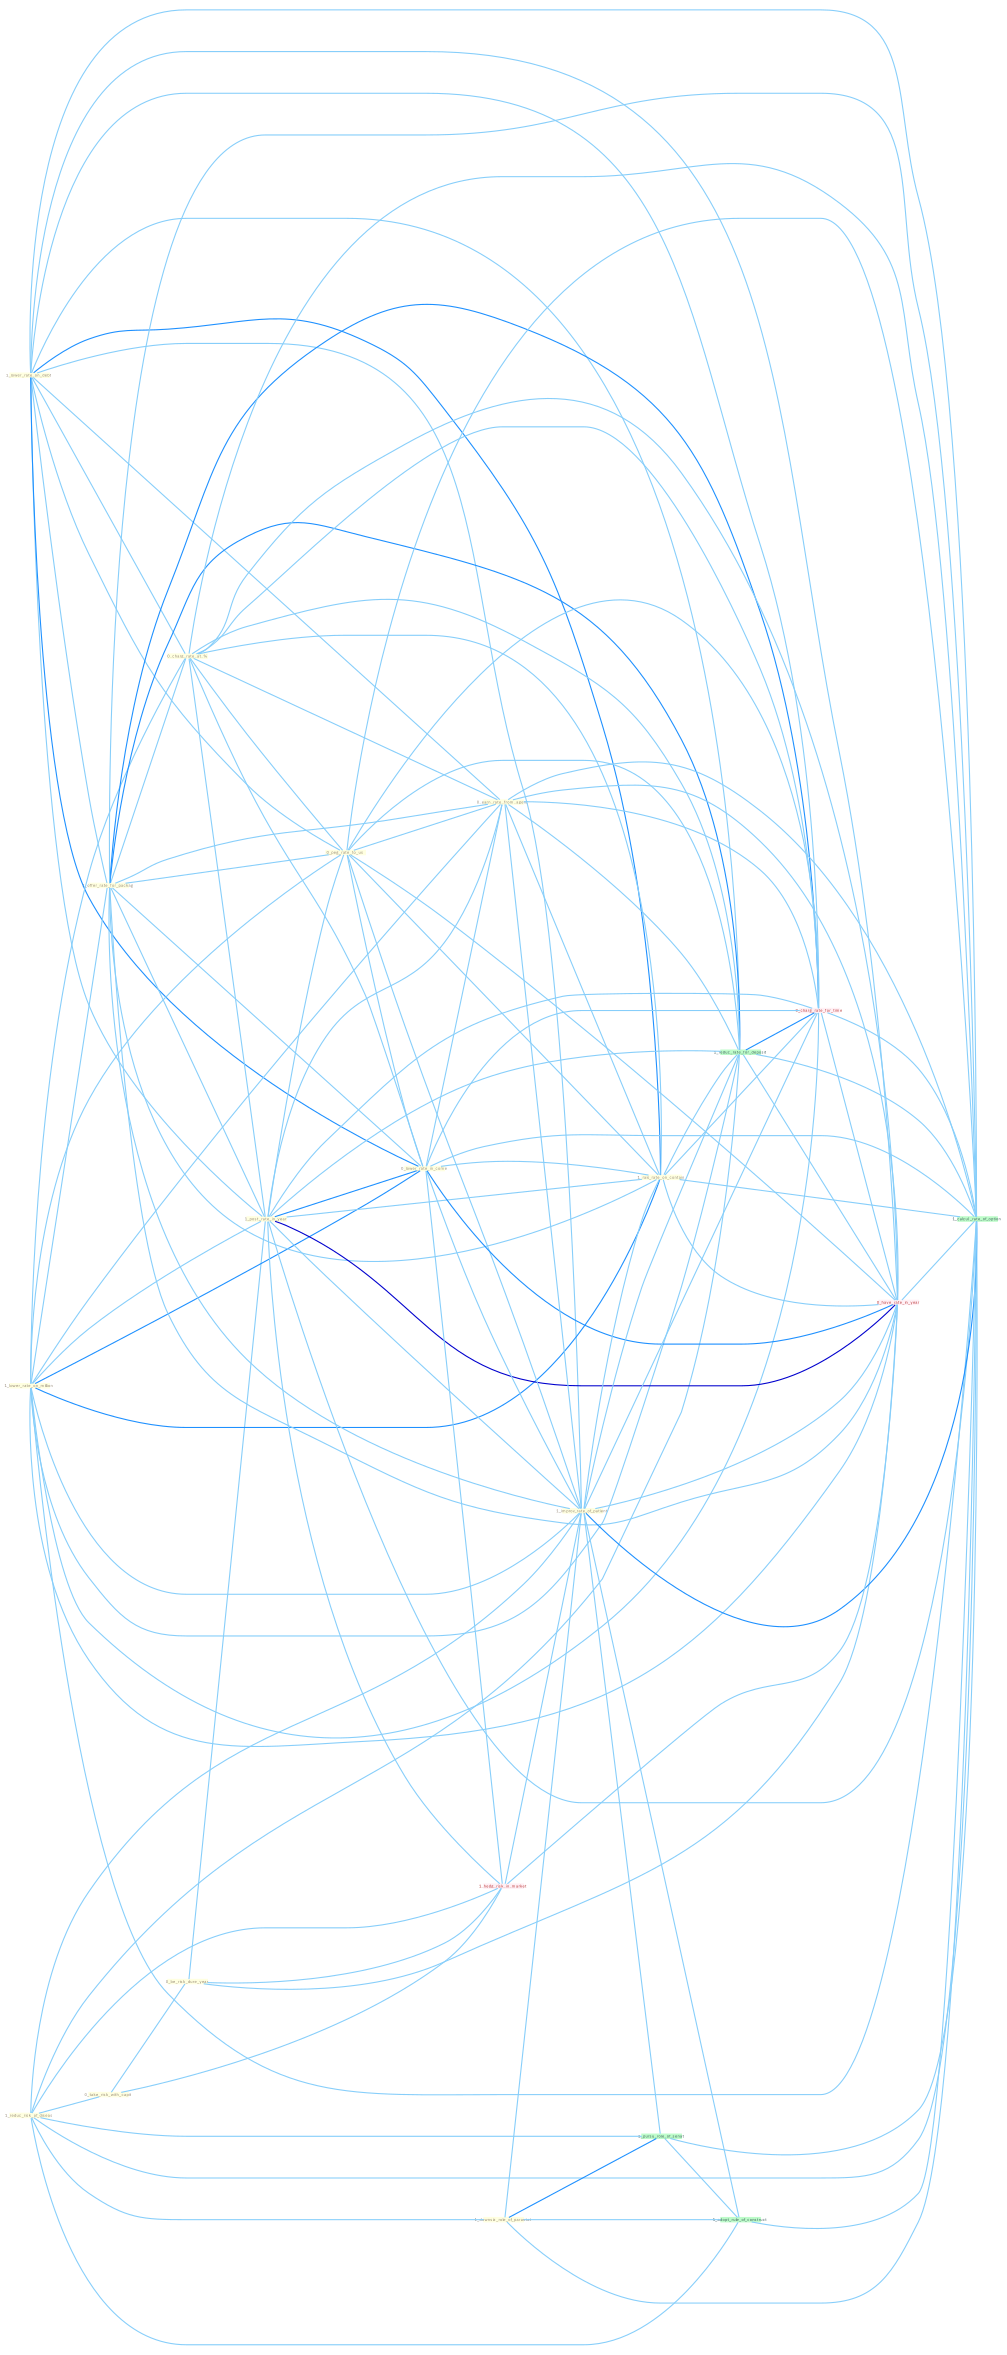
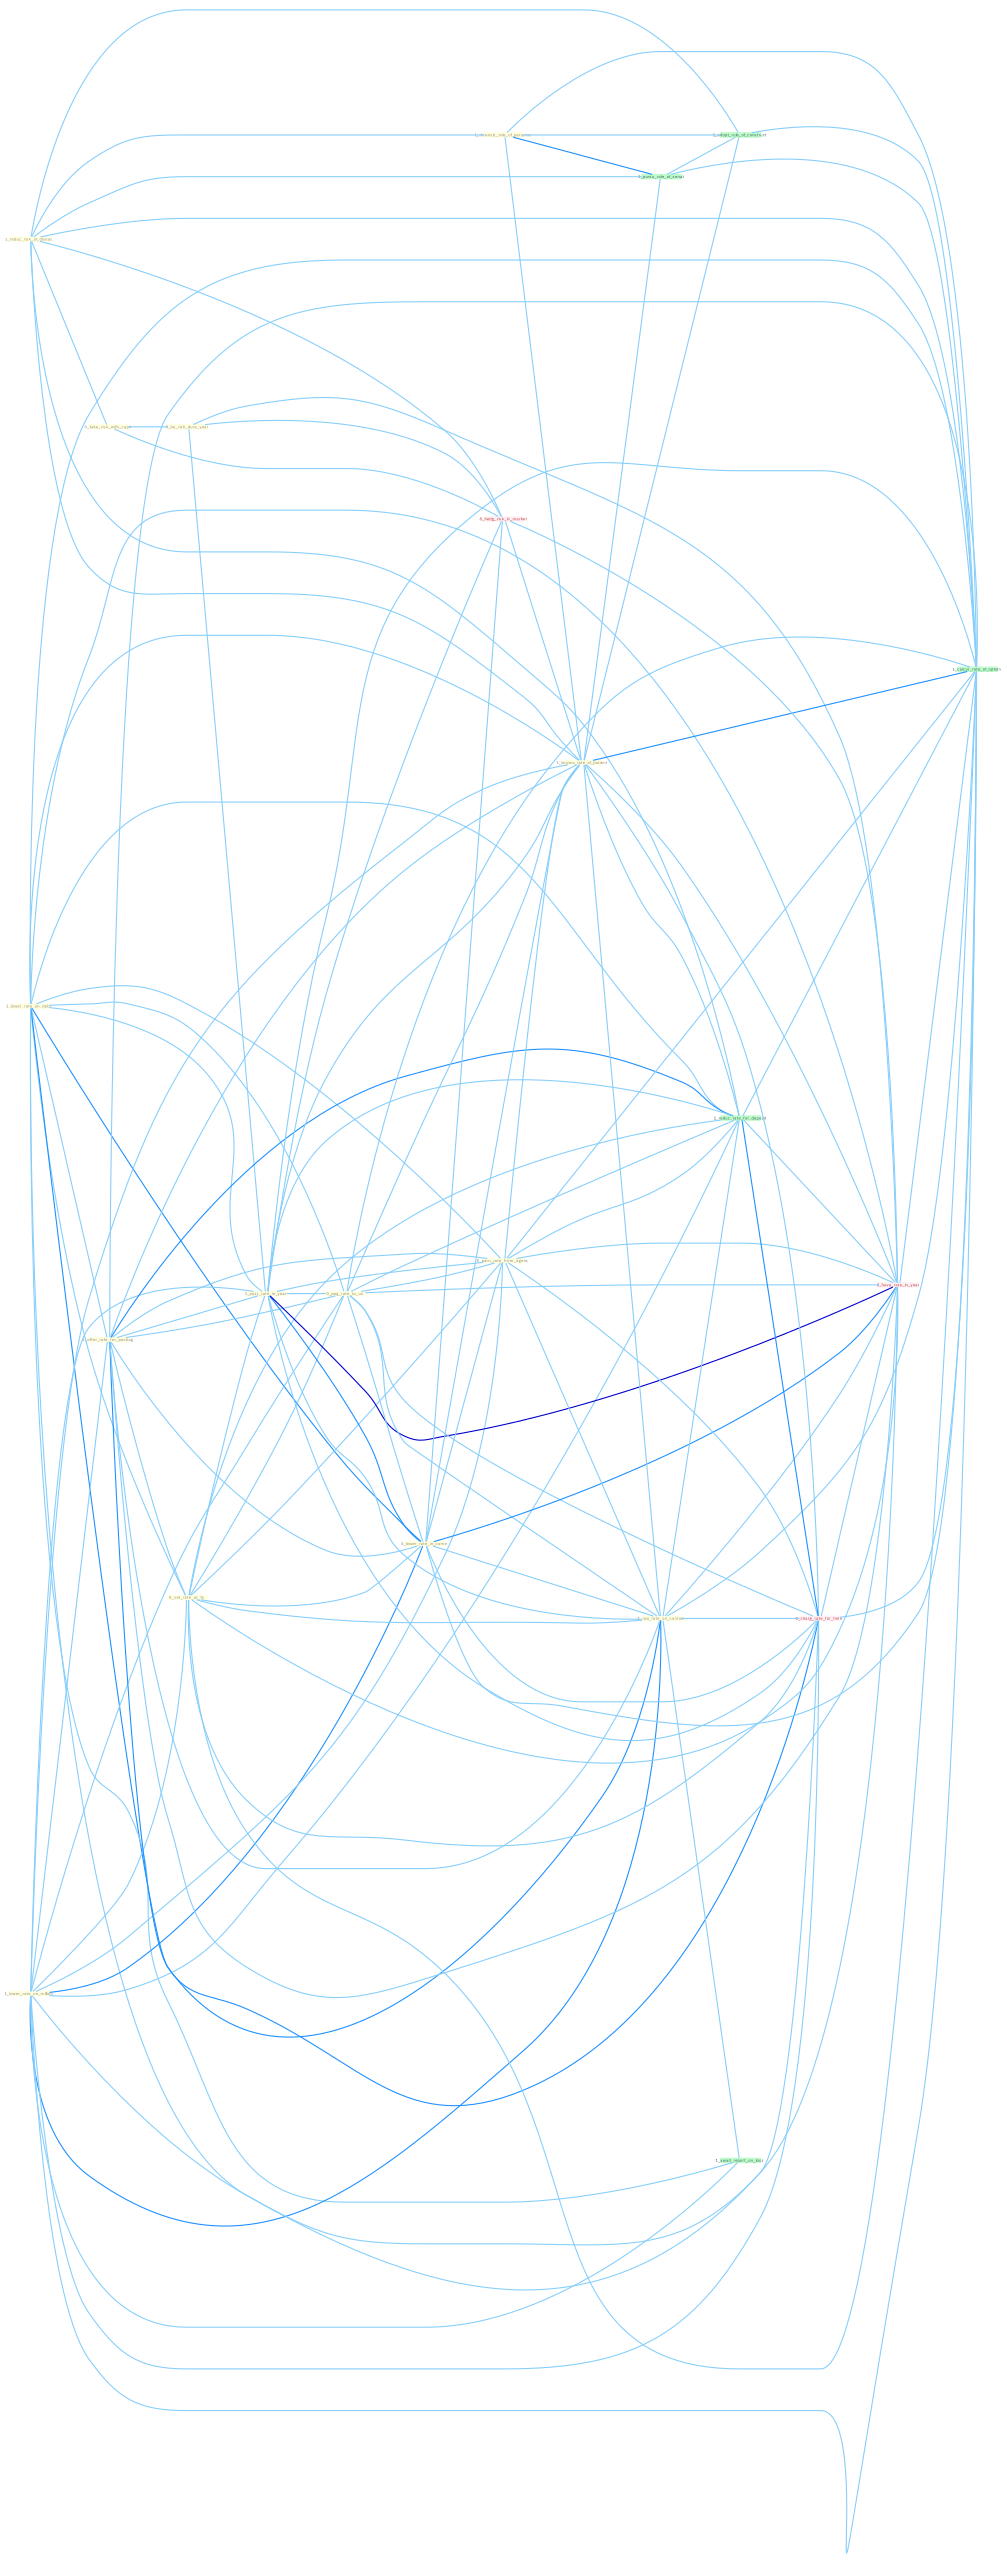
(188, 656) -> (188, 1598)
(504, 1886) -> (504, 519)
none -> (741, 2160)
